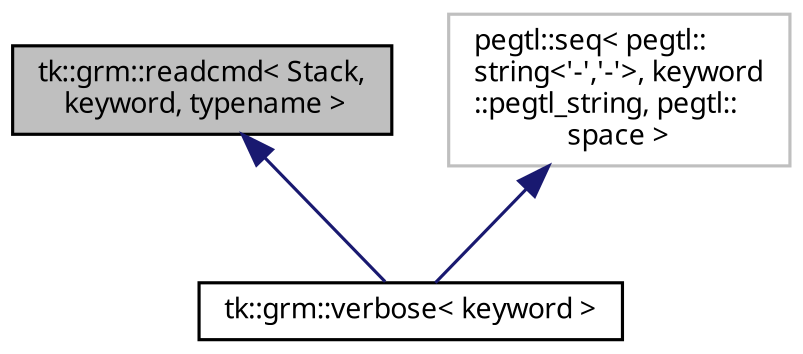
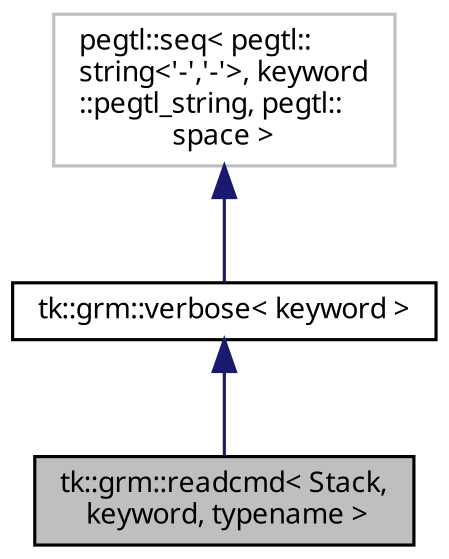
(325, 220) -> (224, 414)
